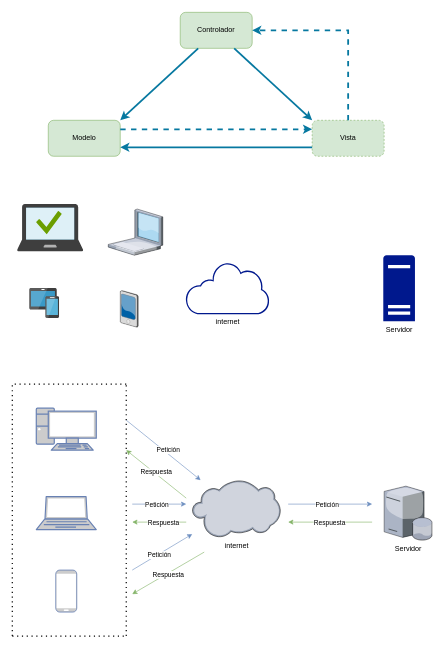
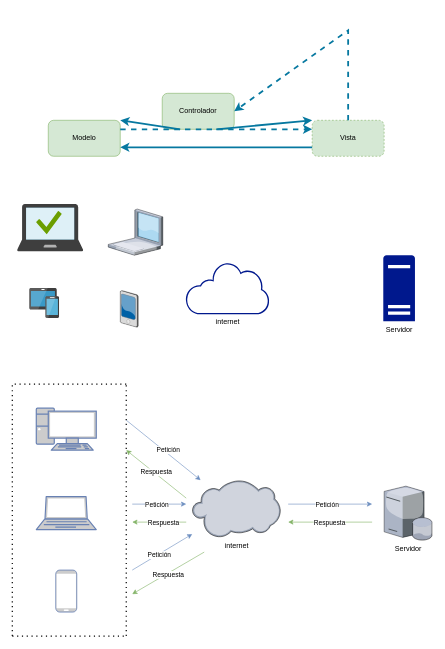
(216, 30) -> (198, 111)
